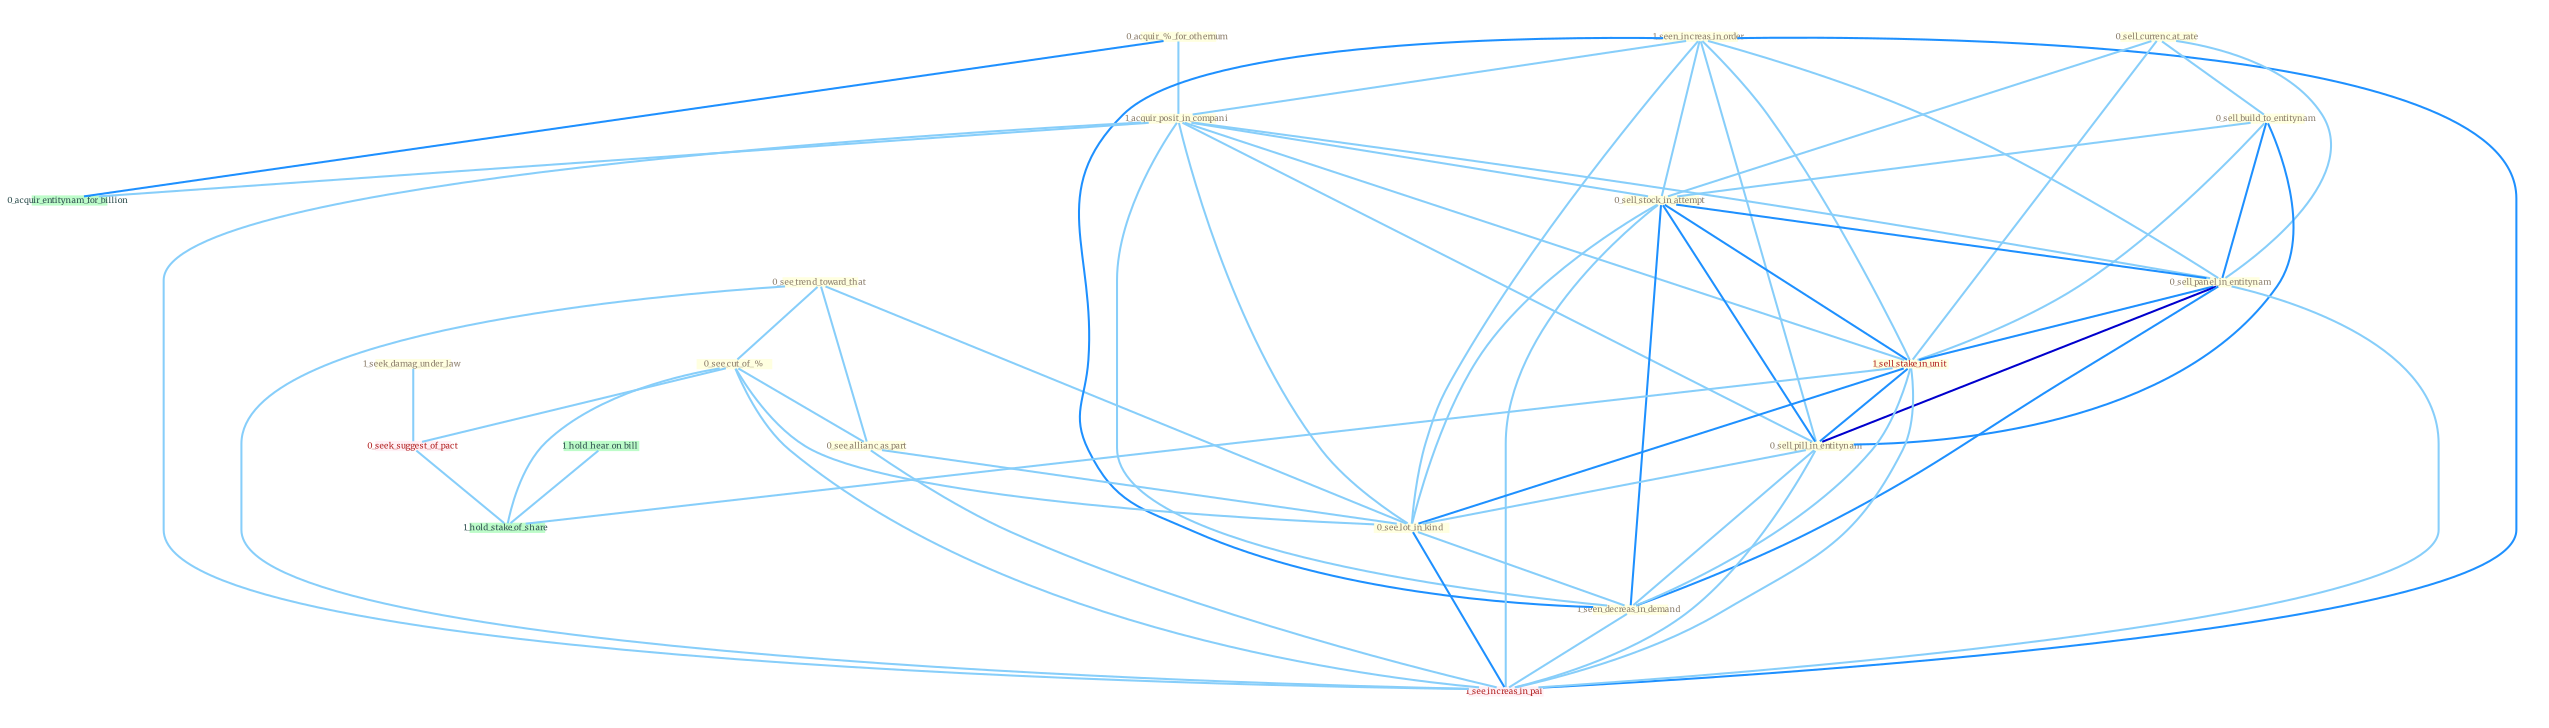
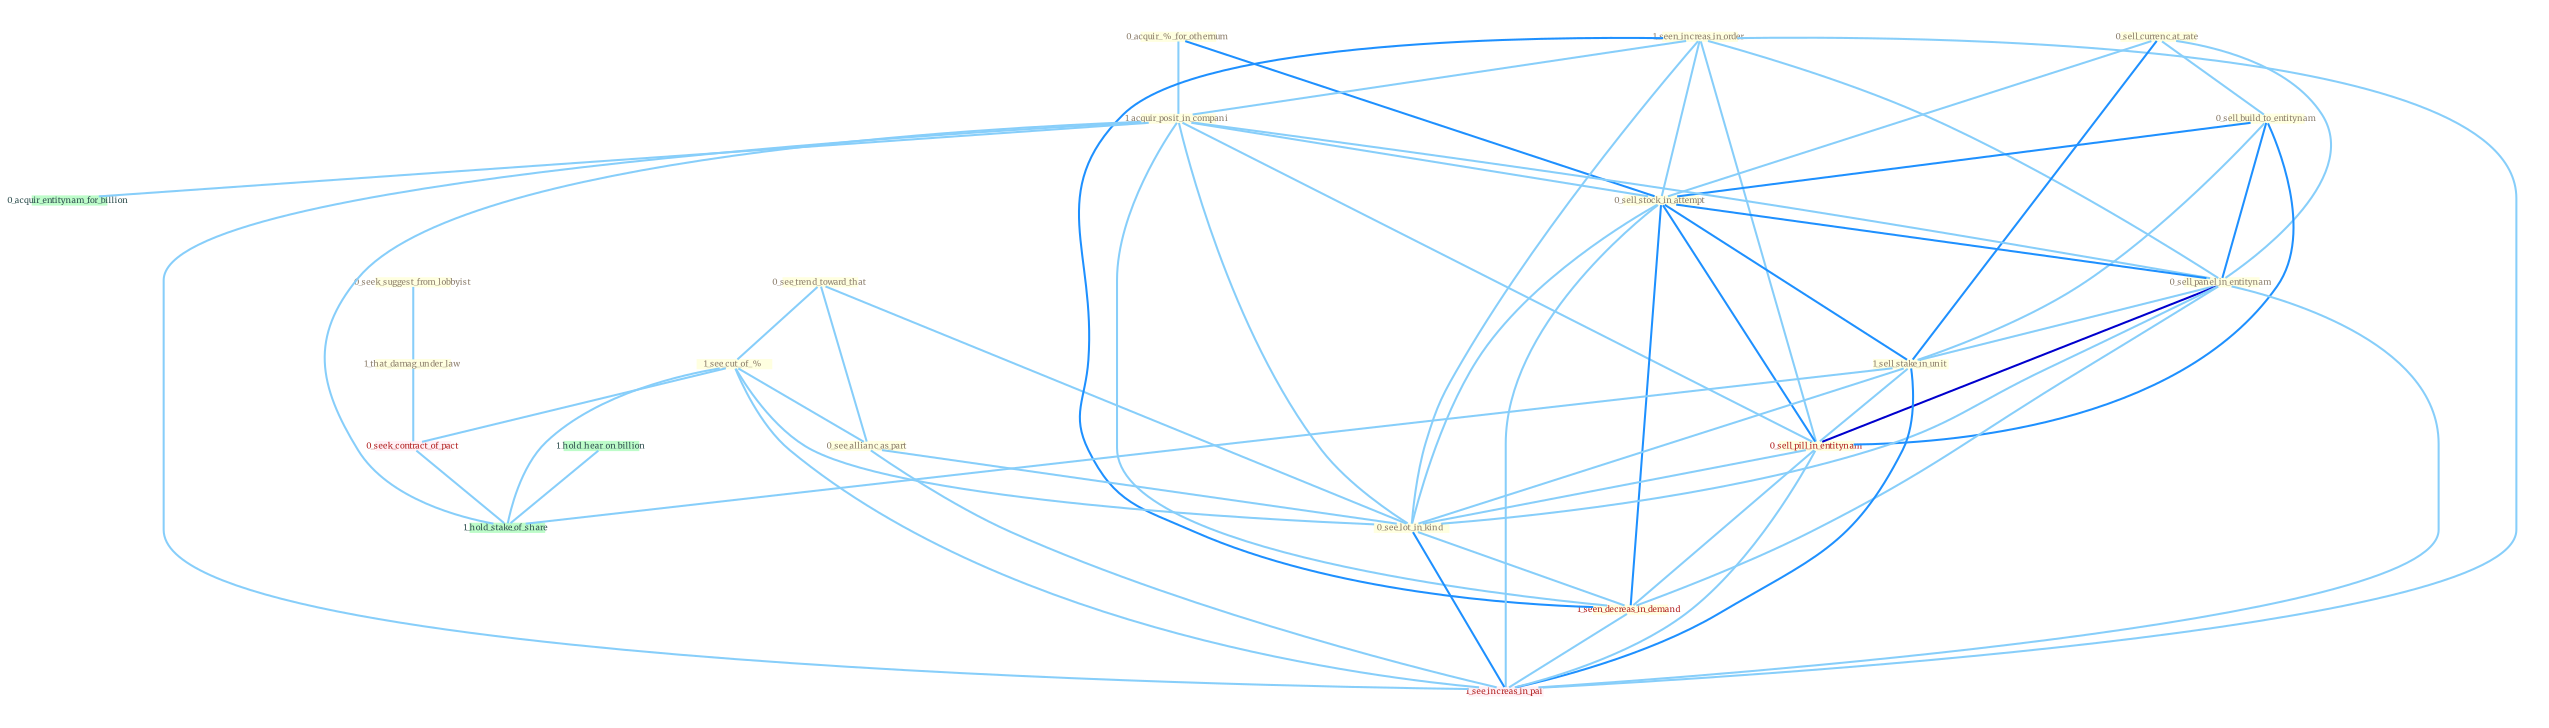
(624, 119) -> (1420, 119)
(1964, 160) -> (1964, 160)
(1819, 192) -> none
(2035, 200) -> (2035, 200)
(1527, 235) -> (568, 187)
none -> (413, 282)
(2066, 323) -> (2066, 323)
(413, 364) -> (413, 364)
(734, 364) -> (734, 364)
(1911, 364) -> (1911, 364)
(1864, 405) -> (1864, 405)
(413, 446) -> (413, 446)
(601, 446) -> (601, 446)
(1661, 446) -> (1661, 446)
(1817, 446) -> (1817, 446)
(2516, 450) -> (2516, 450)
none -> (1845, 457)
(1936, 462) -> (1936, 462)
(1800, 515) -> none
(1770, 584) -> (1770, 584)
(1631, 610) -> (1631, 610)
(508, 624) -> none
